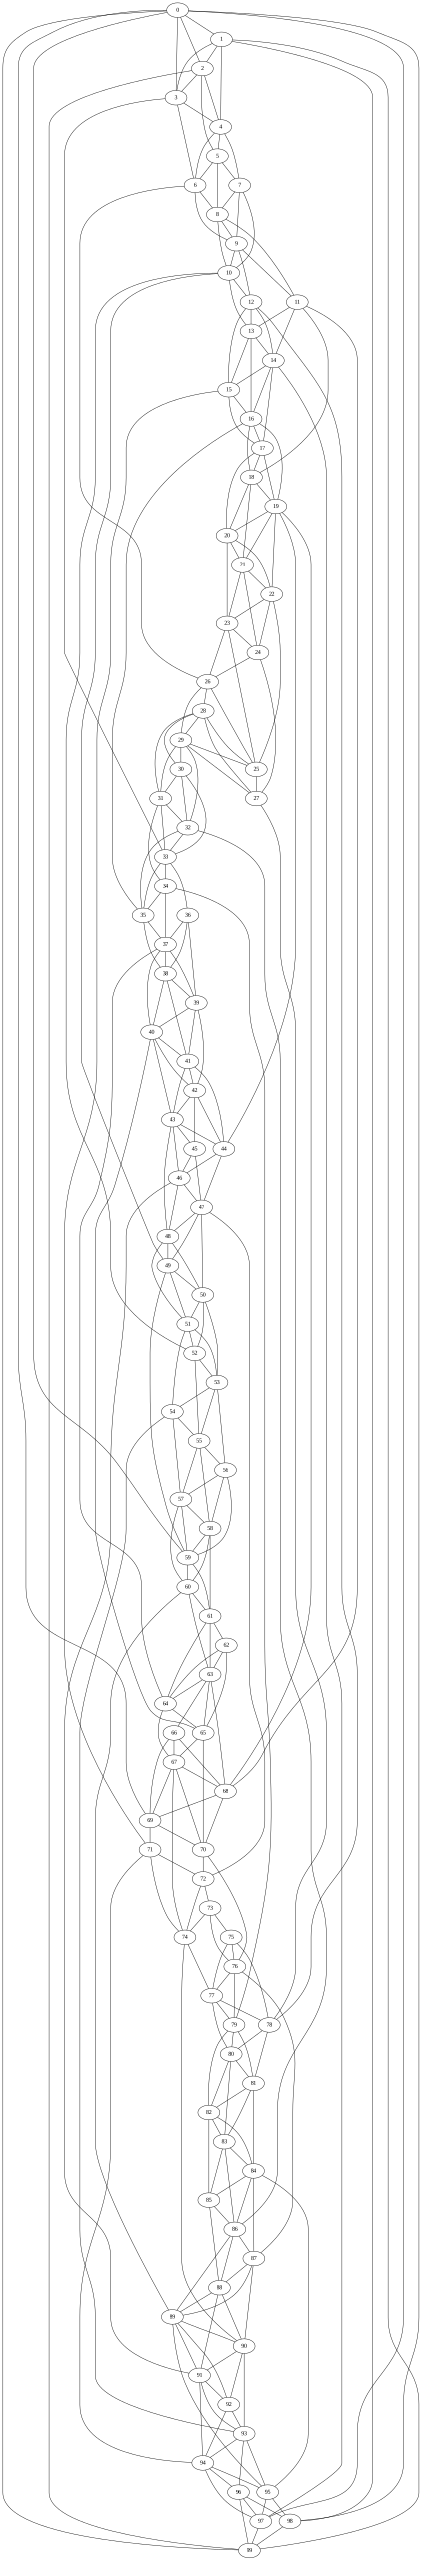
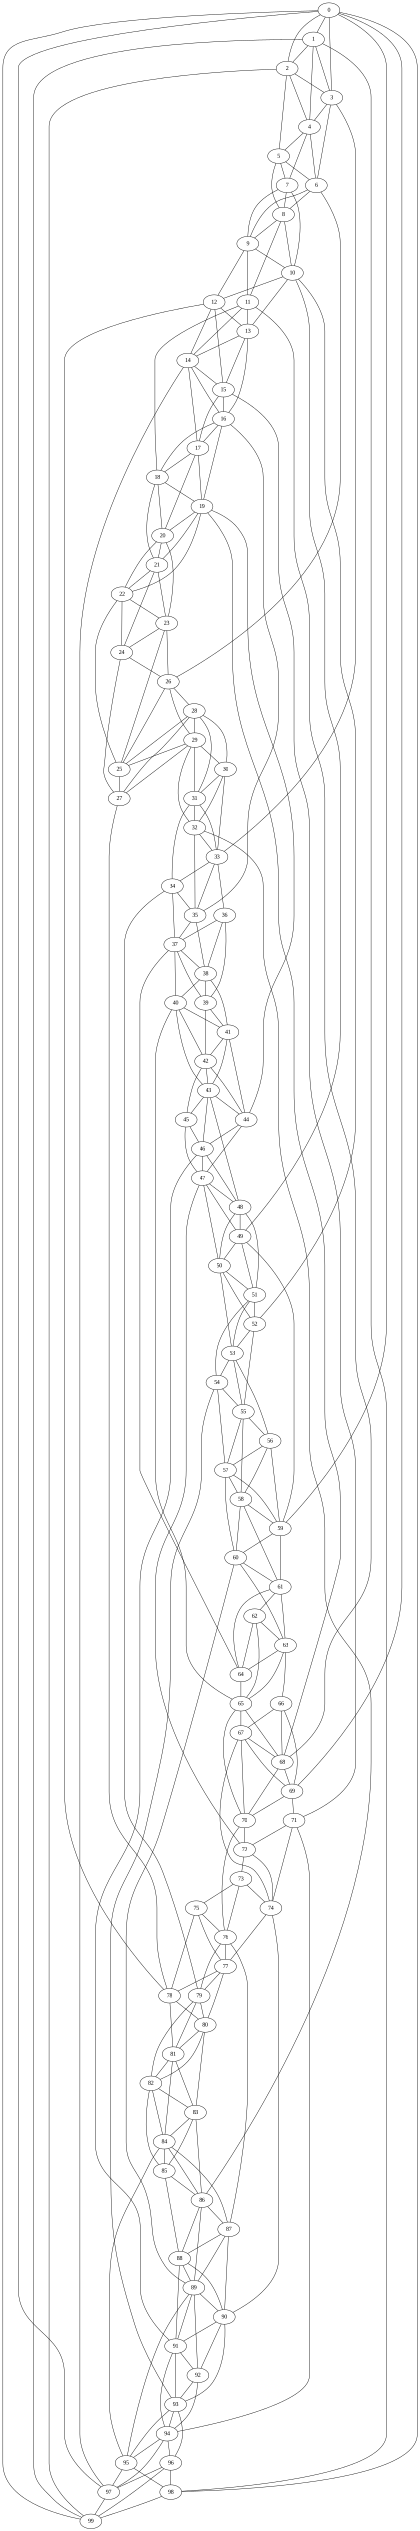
(174, 1018) -> none
(219, 1733) -> (262, 1733)
(158, 1734) -> none
